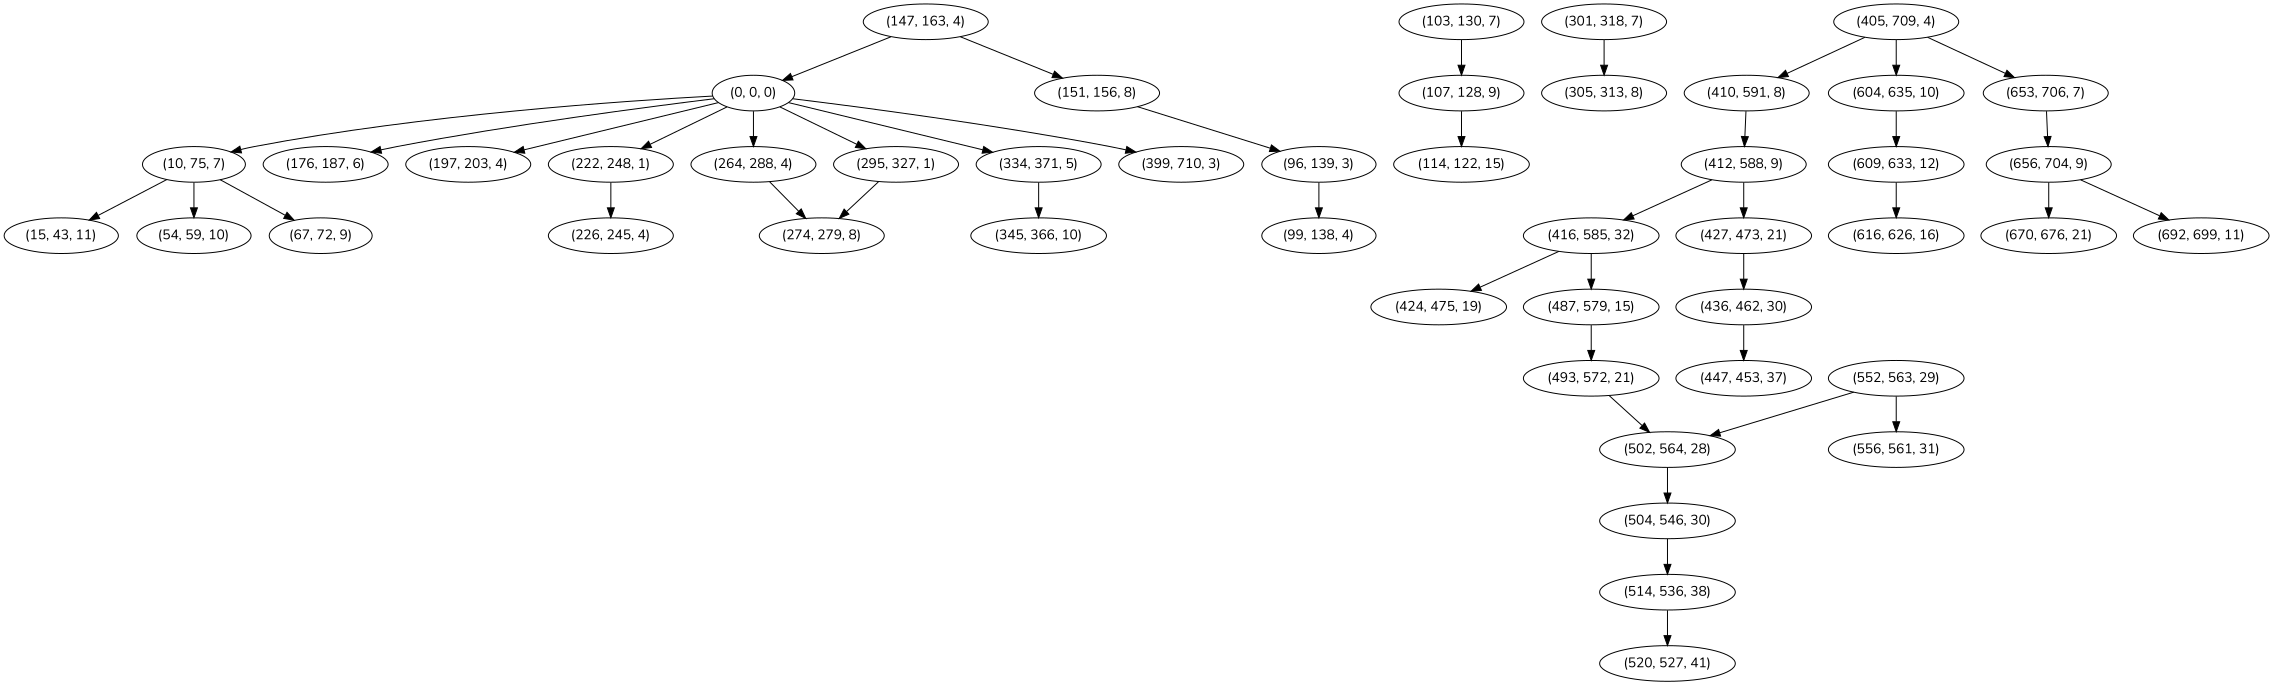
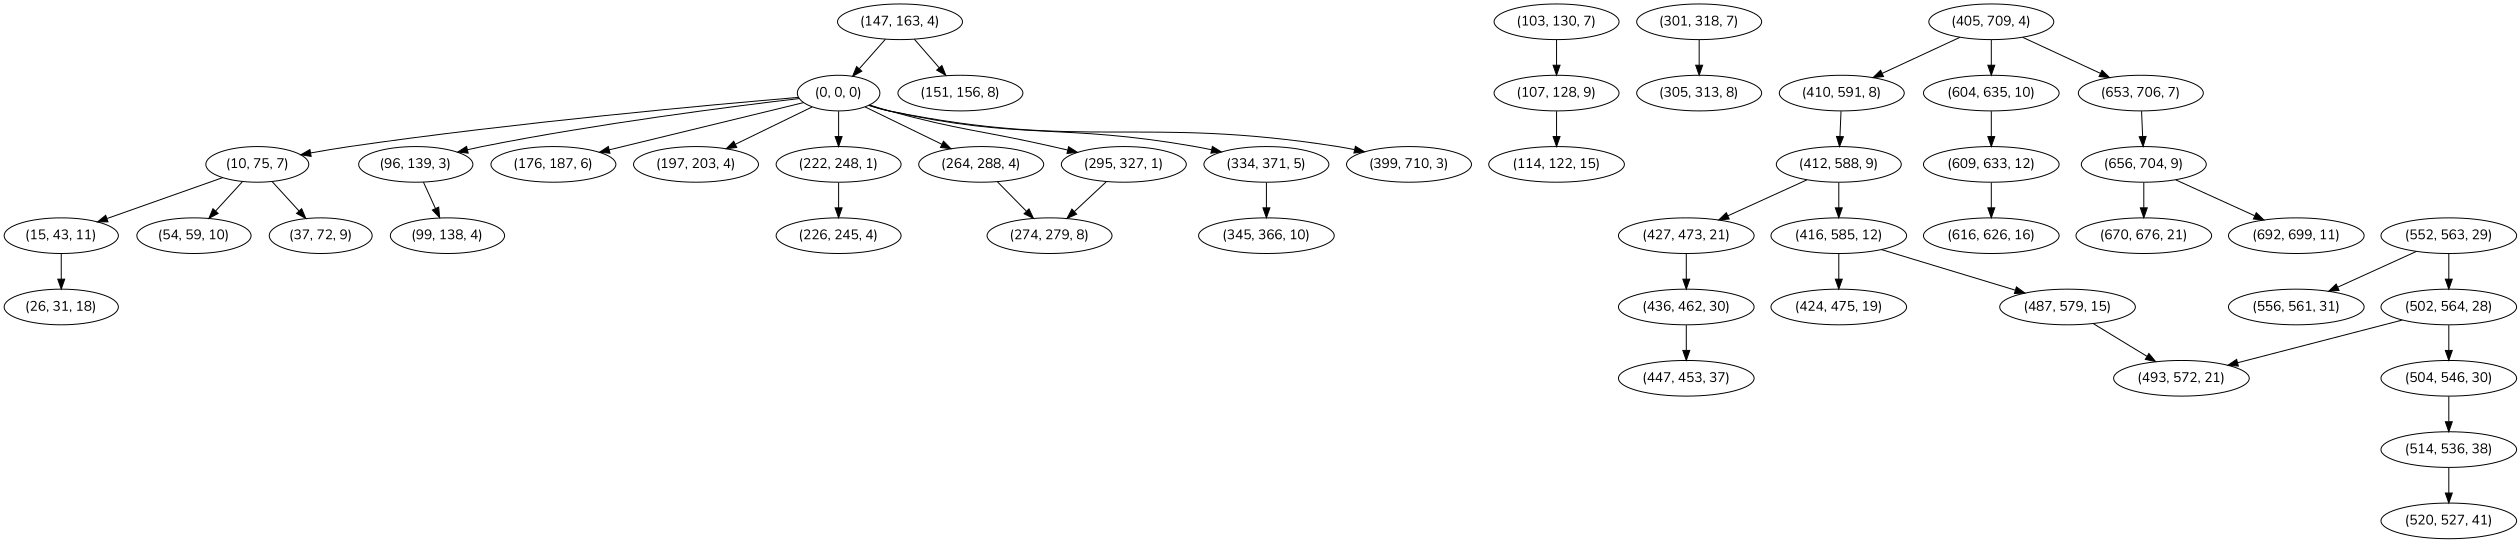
(1204, 127) -> (633, 121)
(321, 236) -> (321, 236)
(1591, 236) -> (1839, 236)
none -> (61, 307)
(1626, 411) -> (2320, 341)
